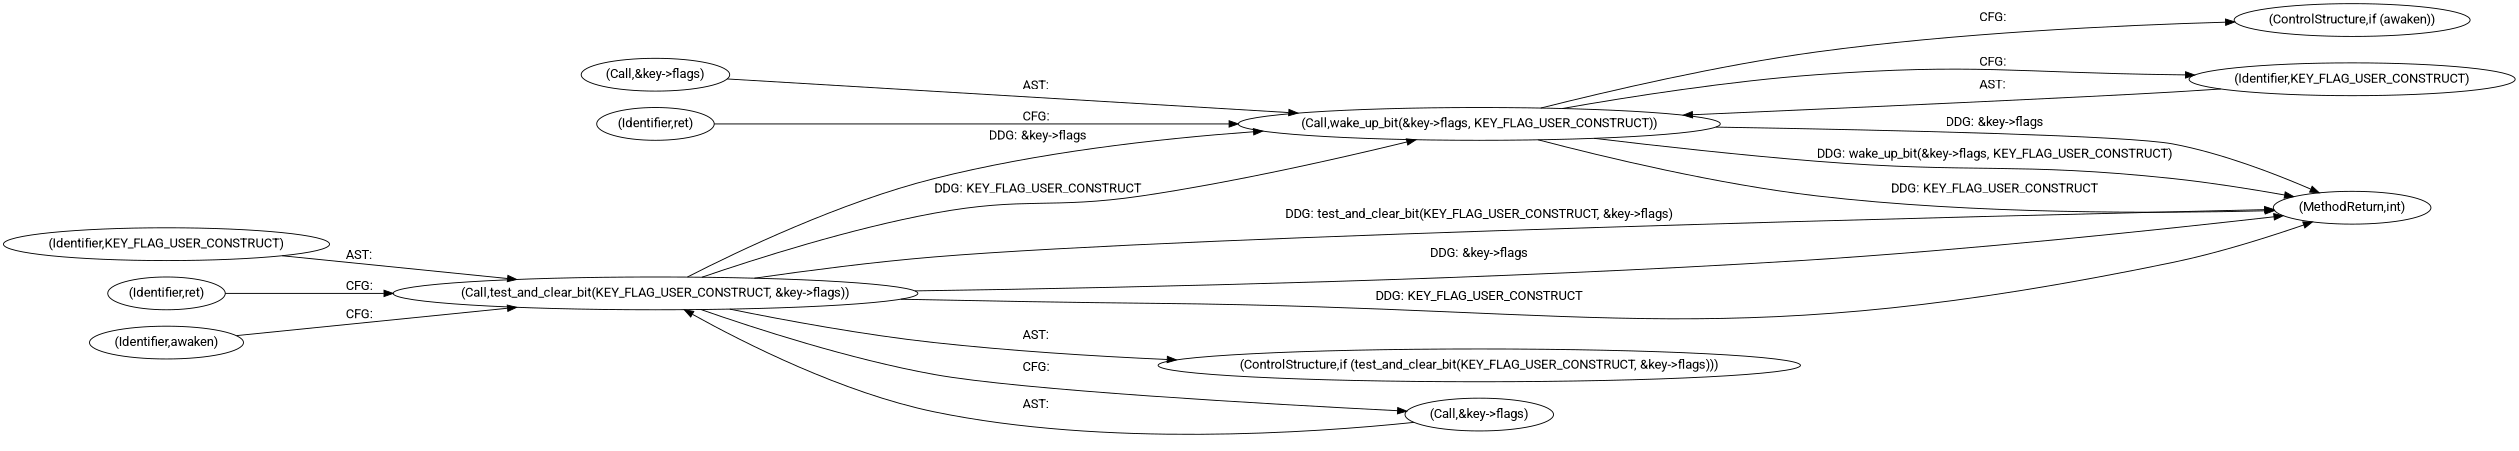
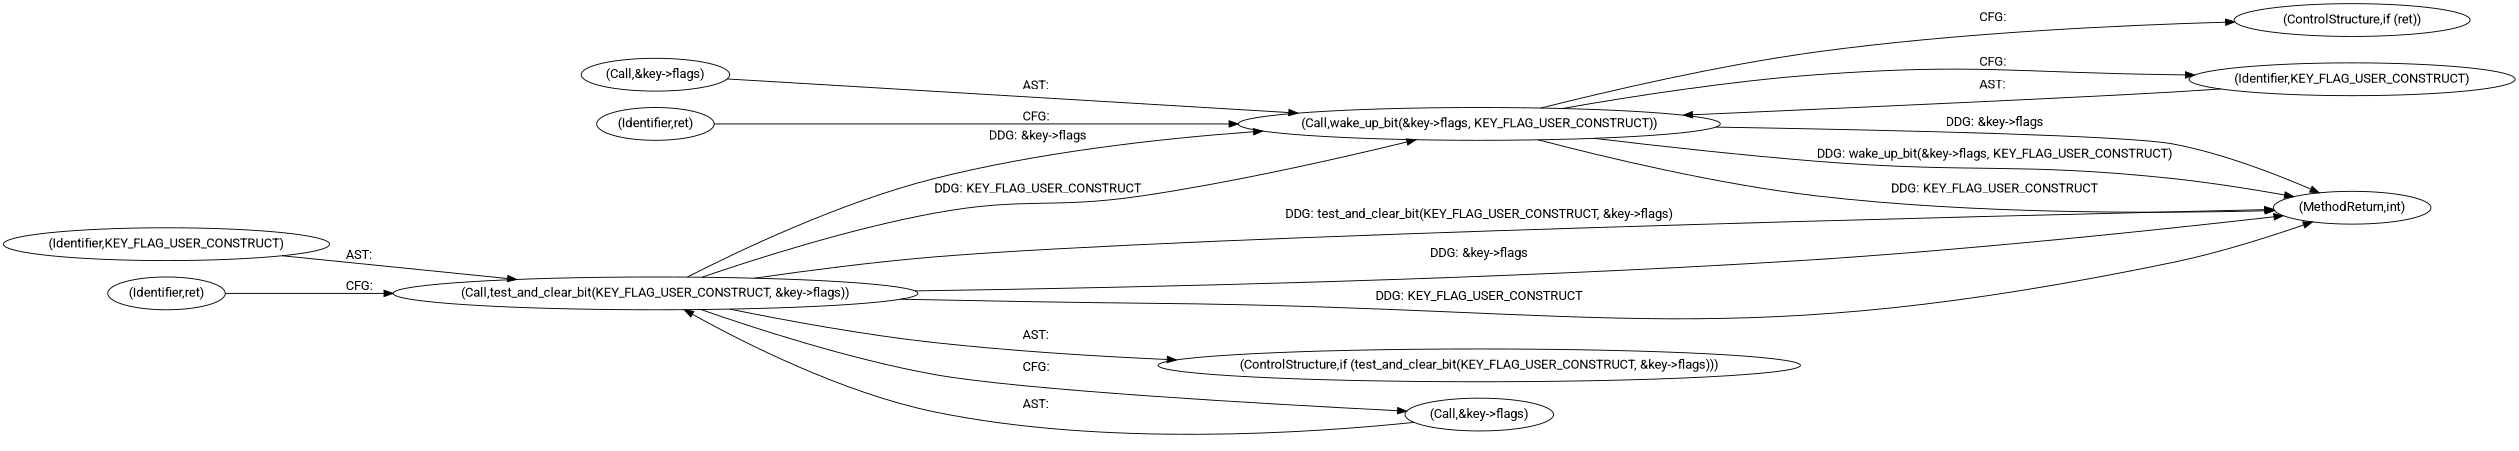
(2352, 20) -> (2352, 20)
(166, 343) -> none
